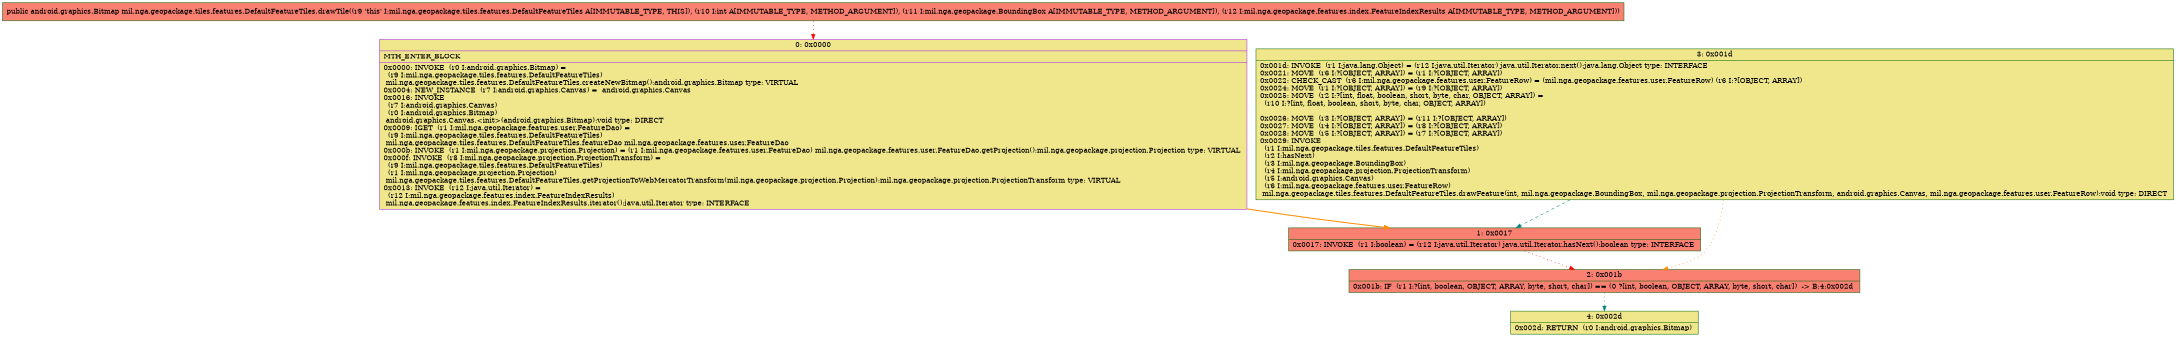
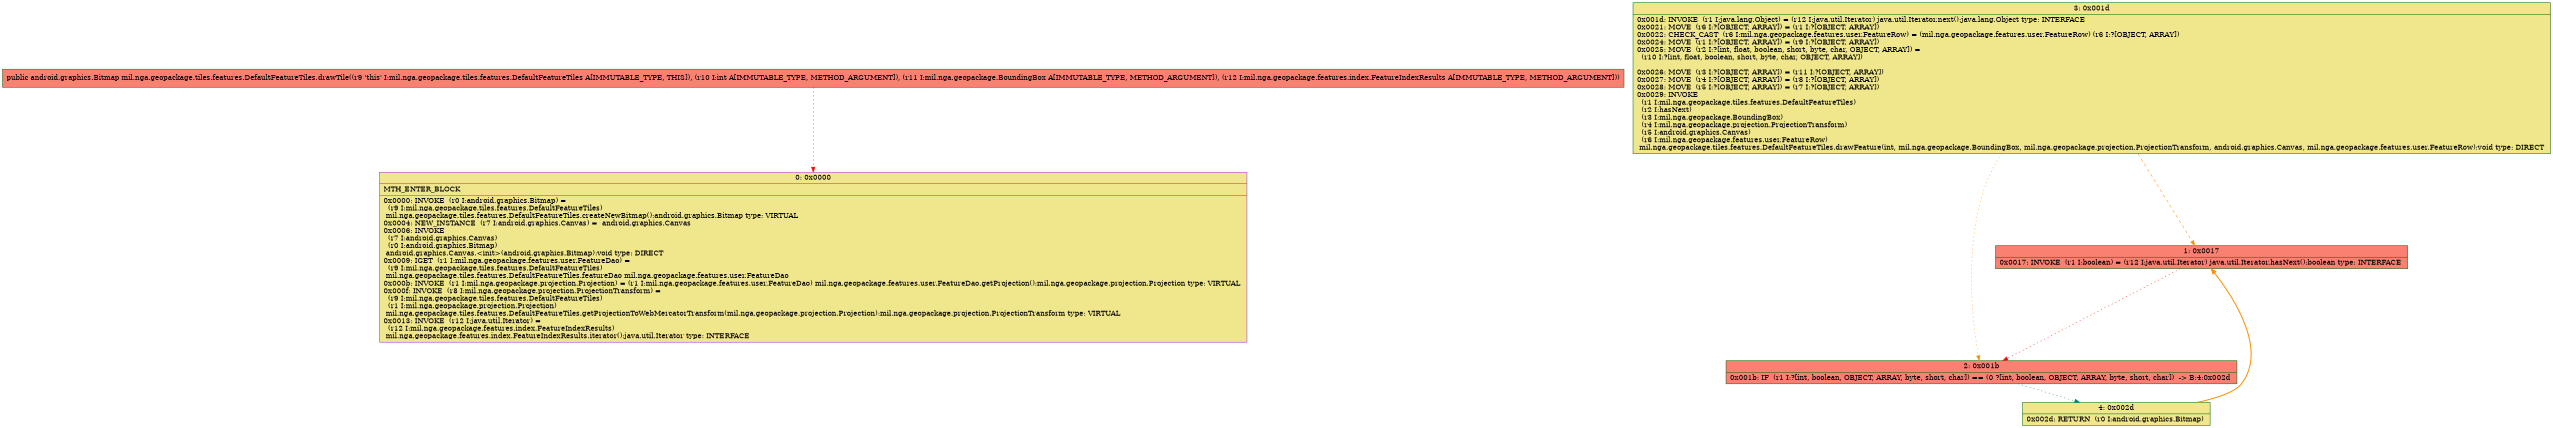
(416, 98) -> (416, 231)
(1545, 213) -> (2165, 197)
(1316, 219) -> (2250, 349)
